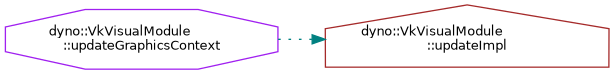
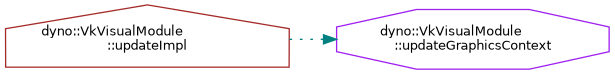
(295, 39) -> (306, 39)
